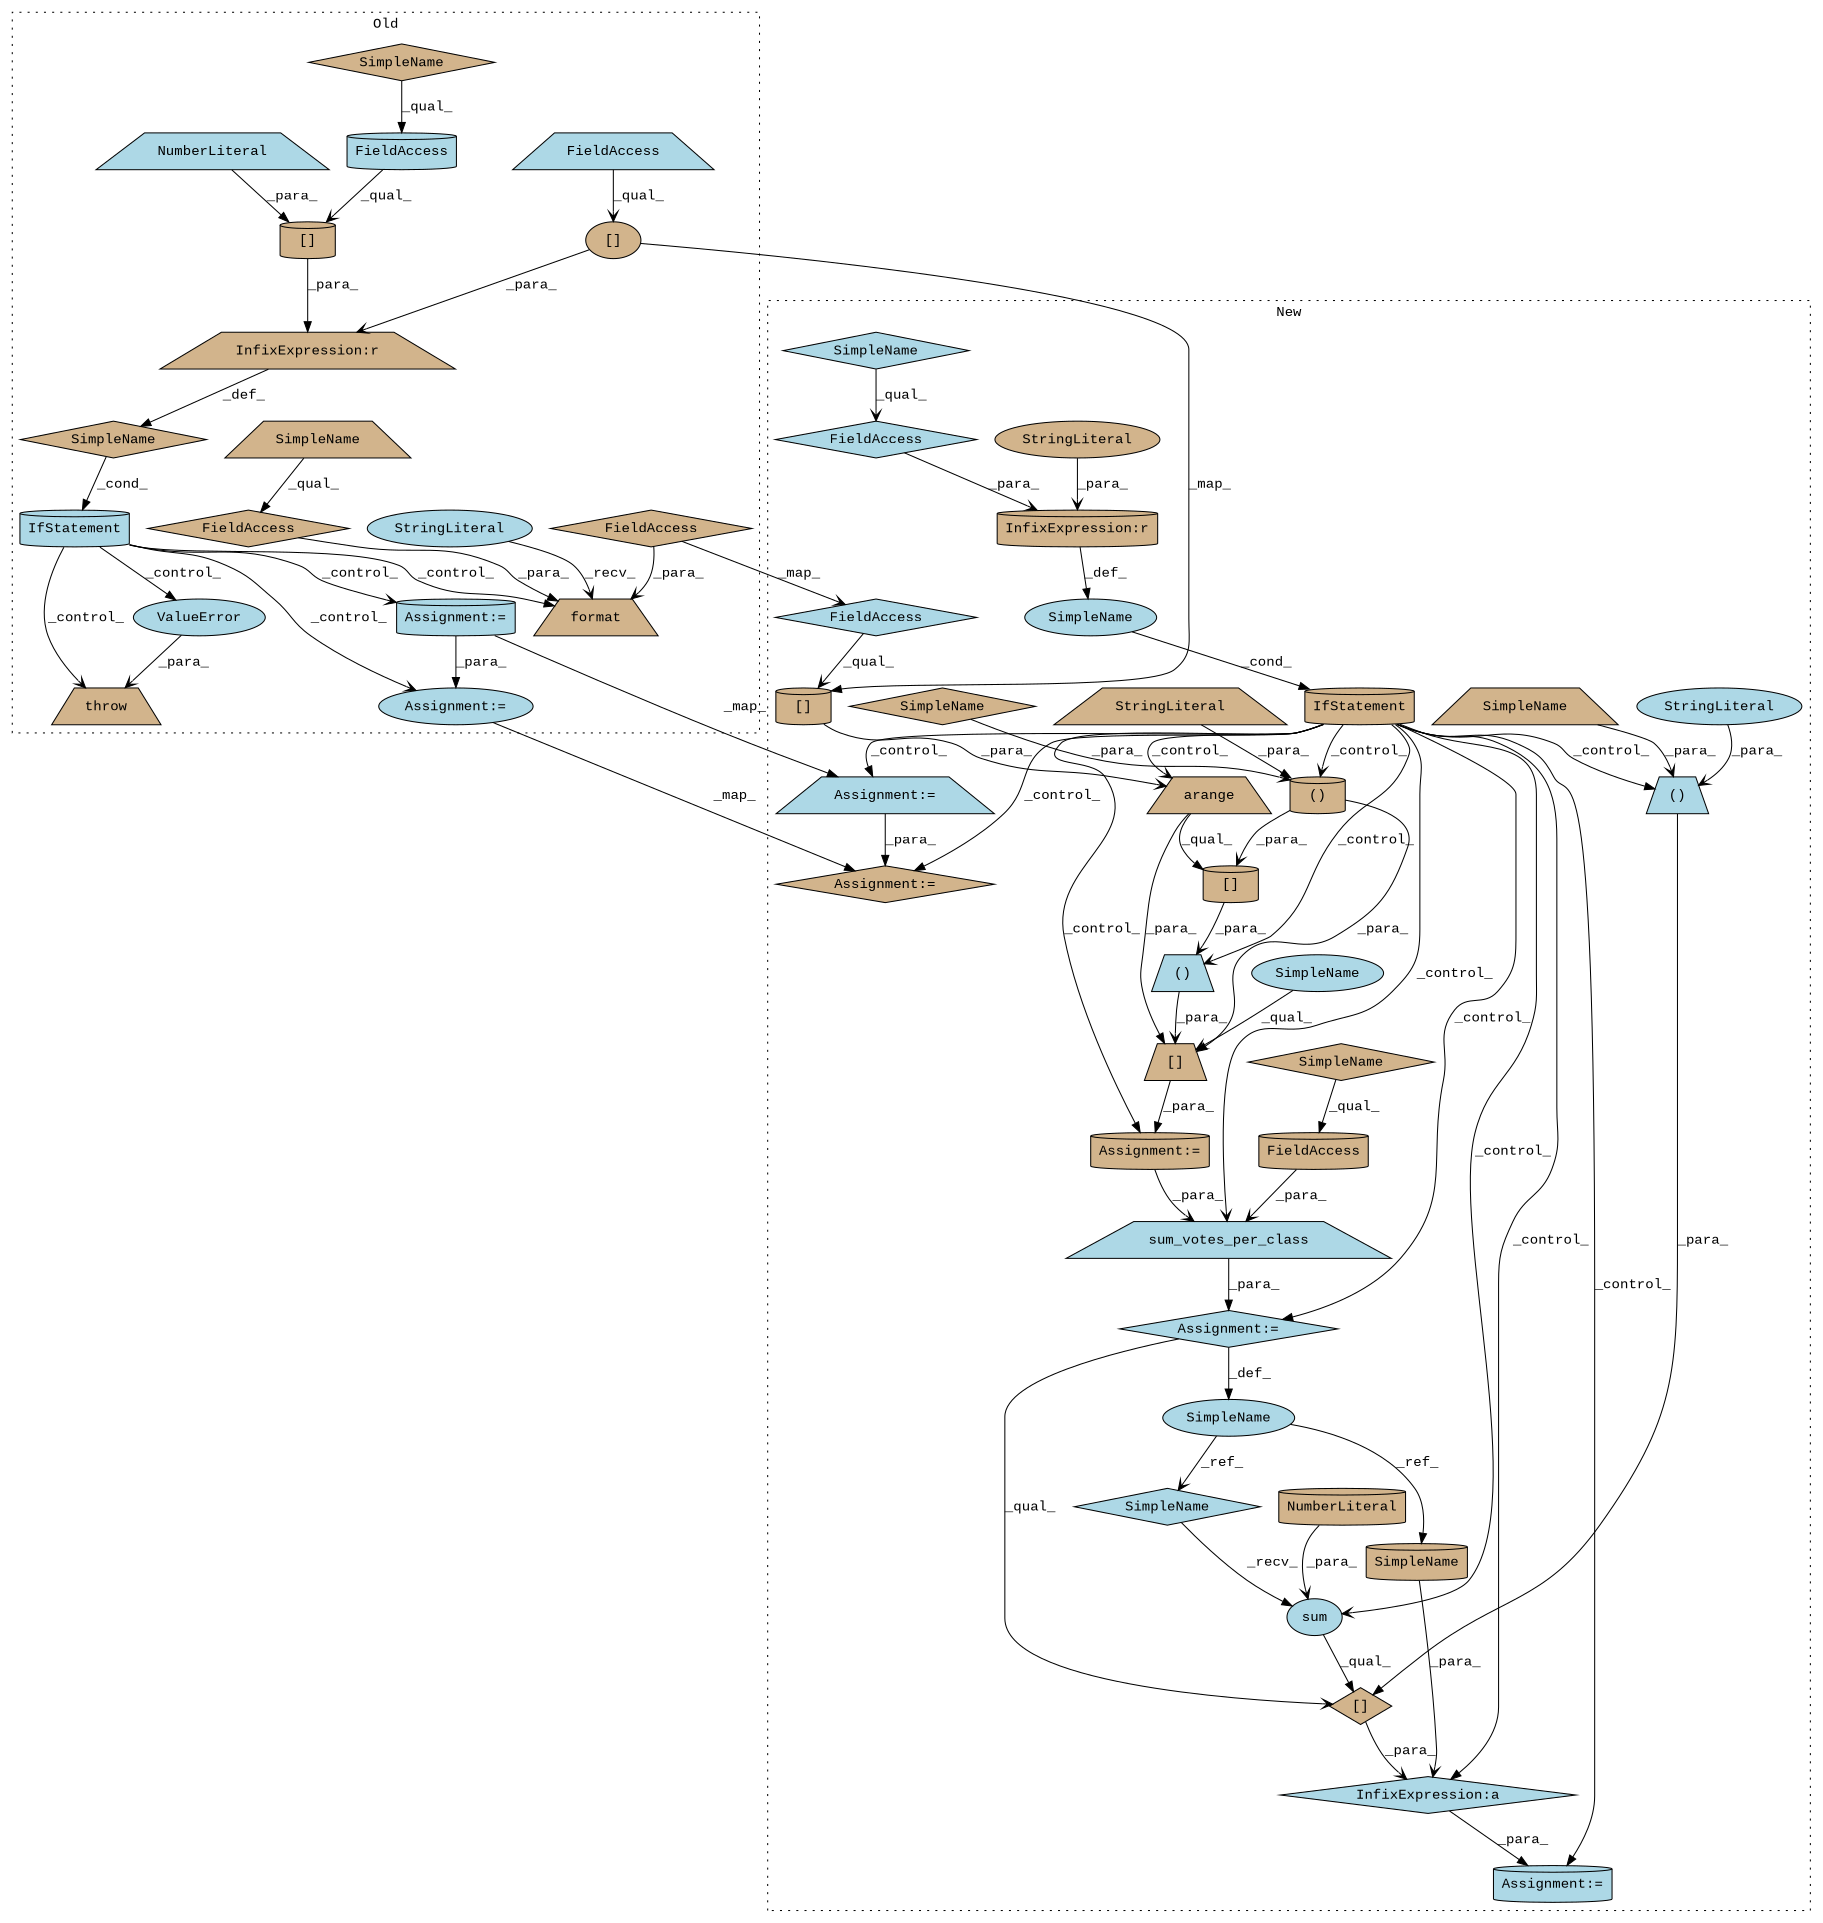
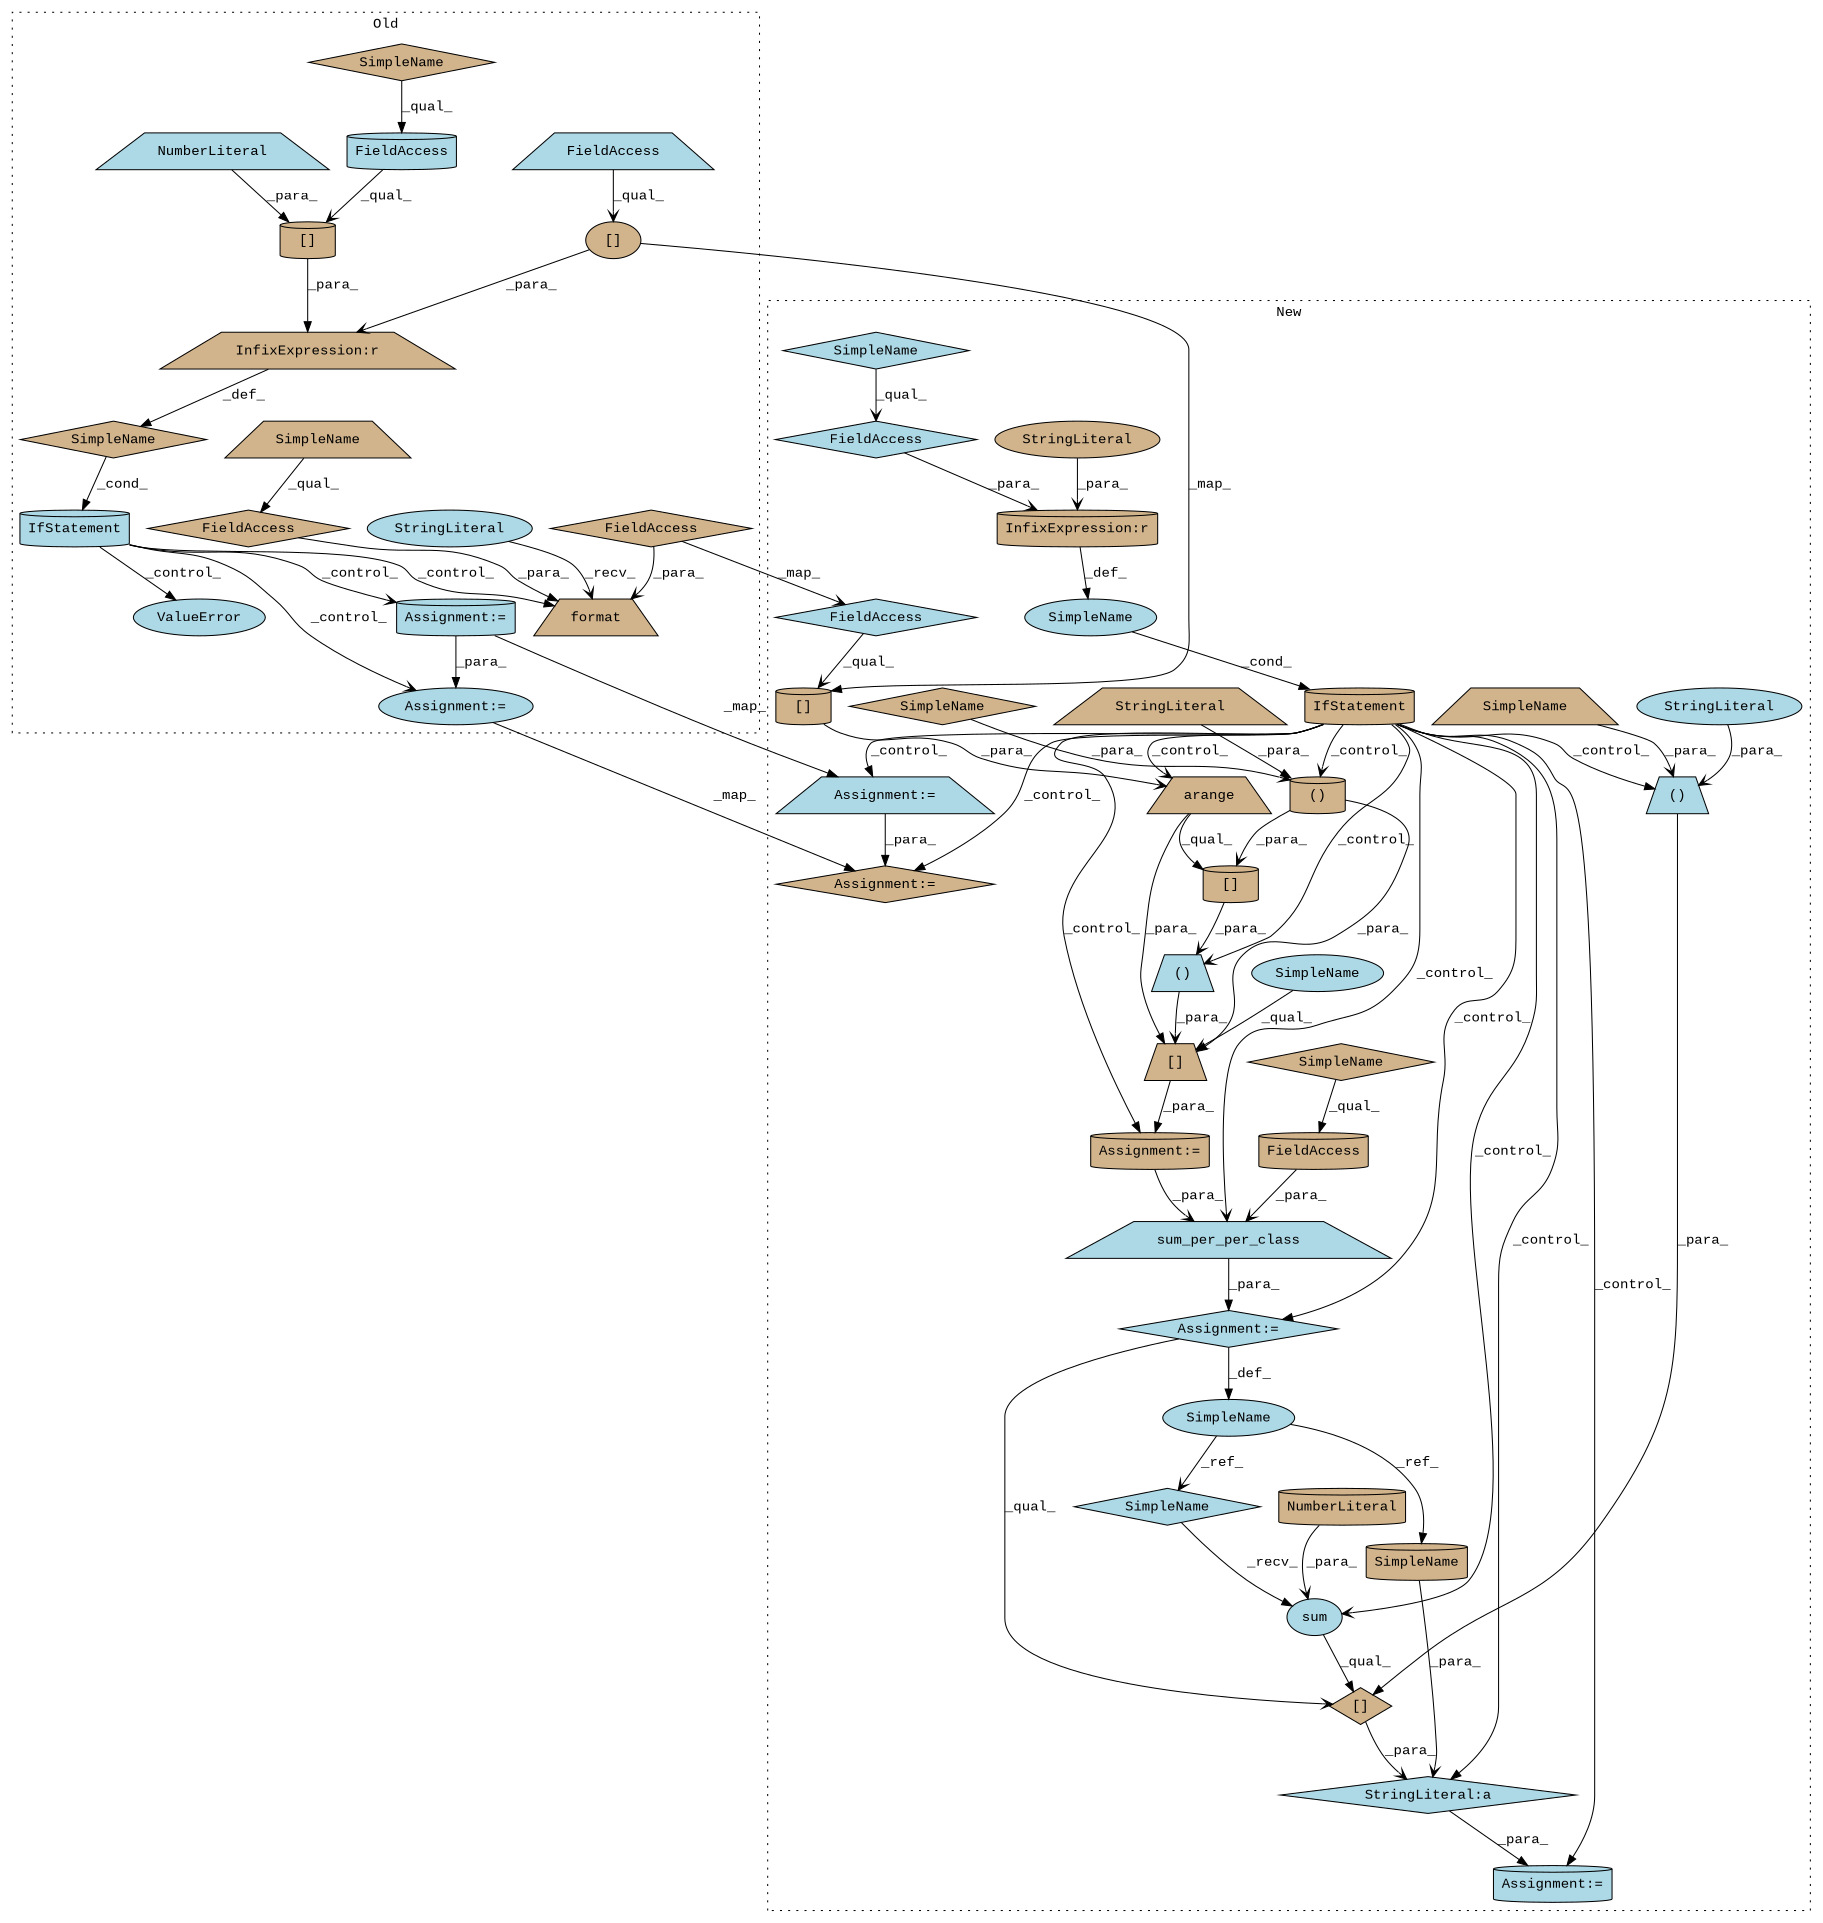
(106, 706) -> none
(1229, 1240) -> (1229, 1240)
(1428, 1795) -> (1428, 1795)
